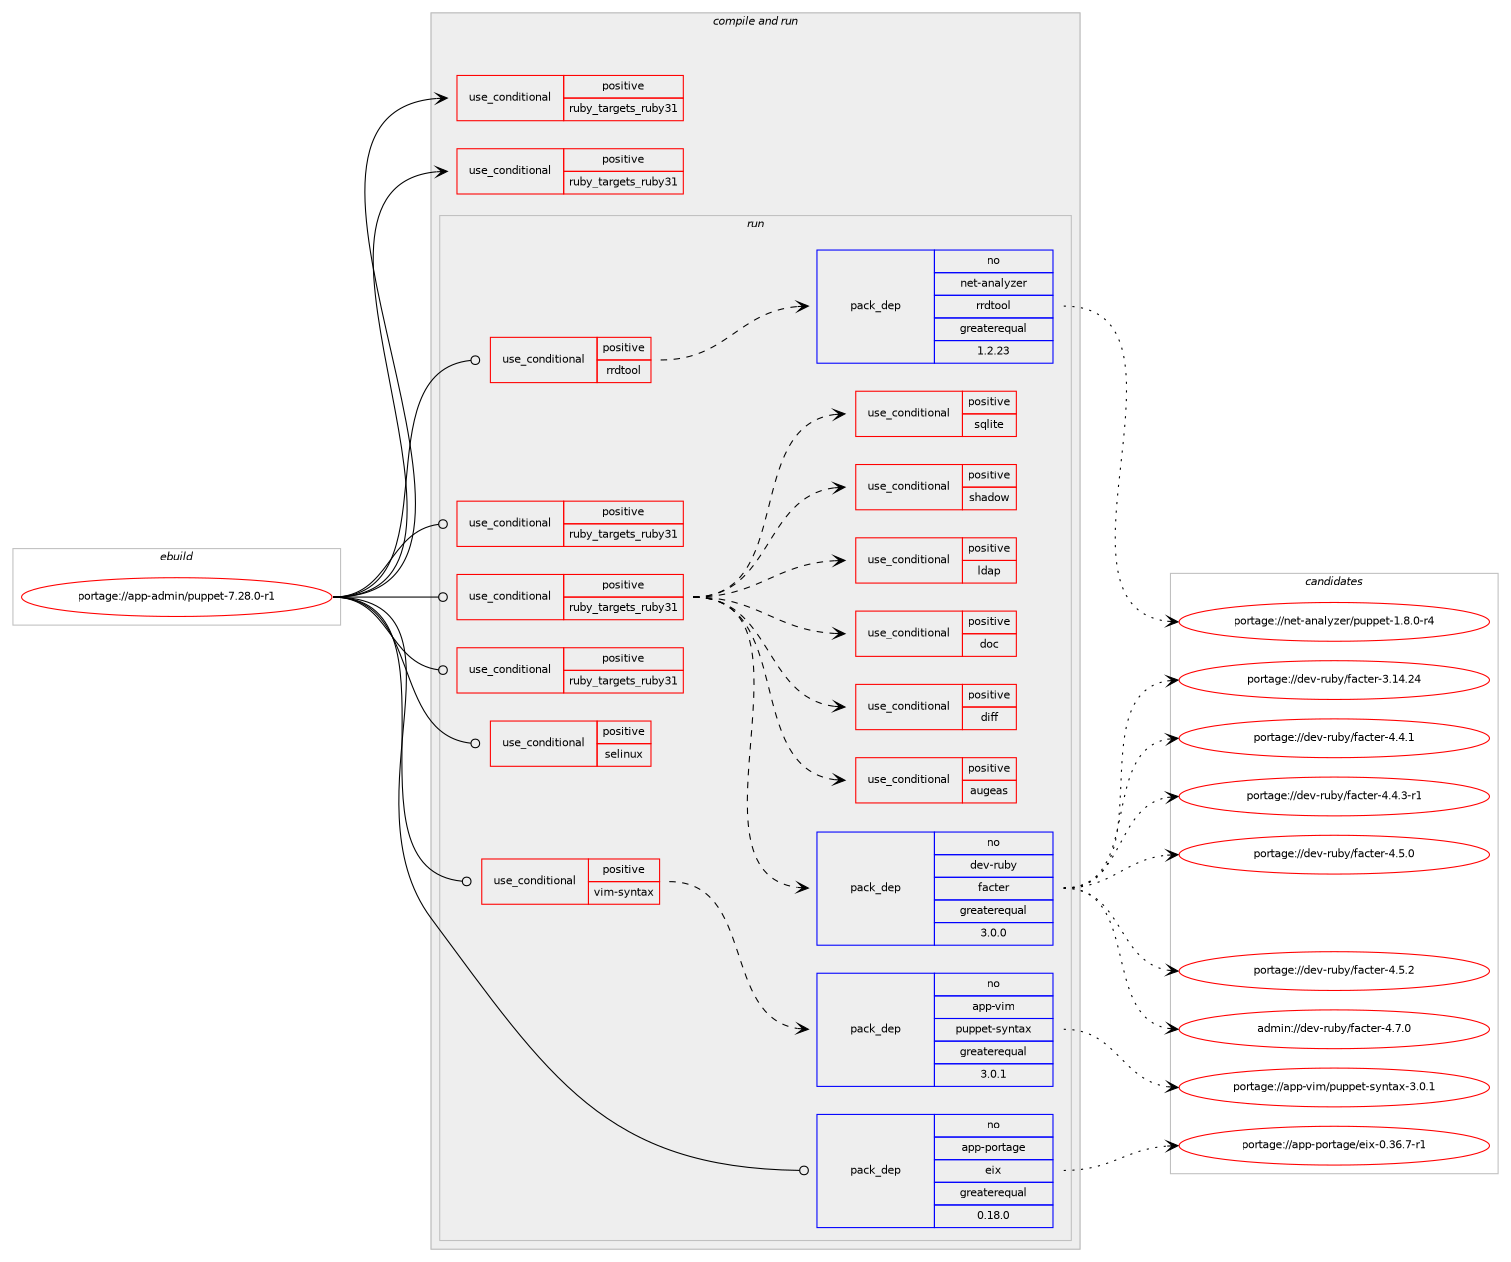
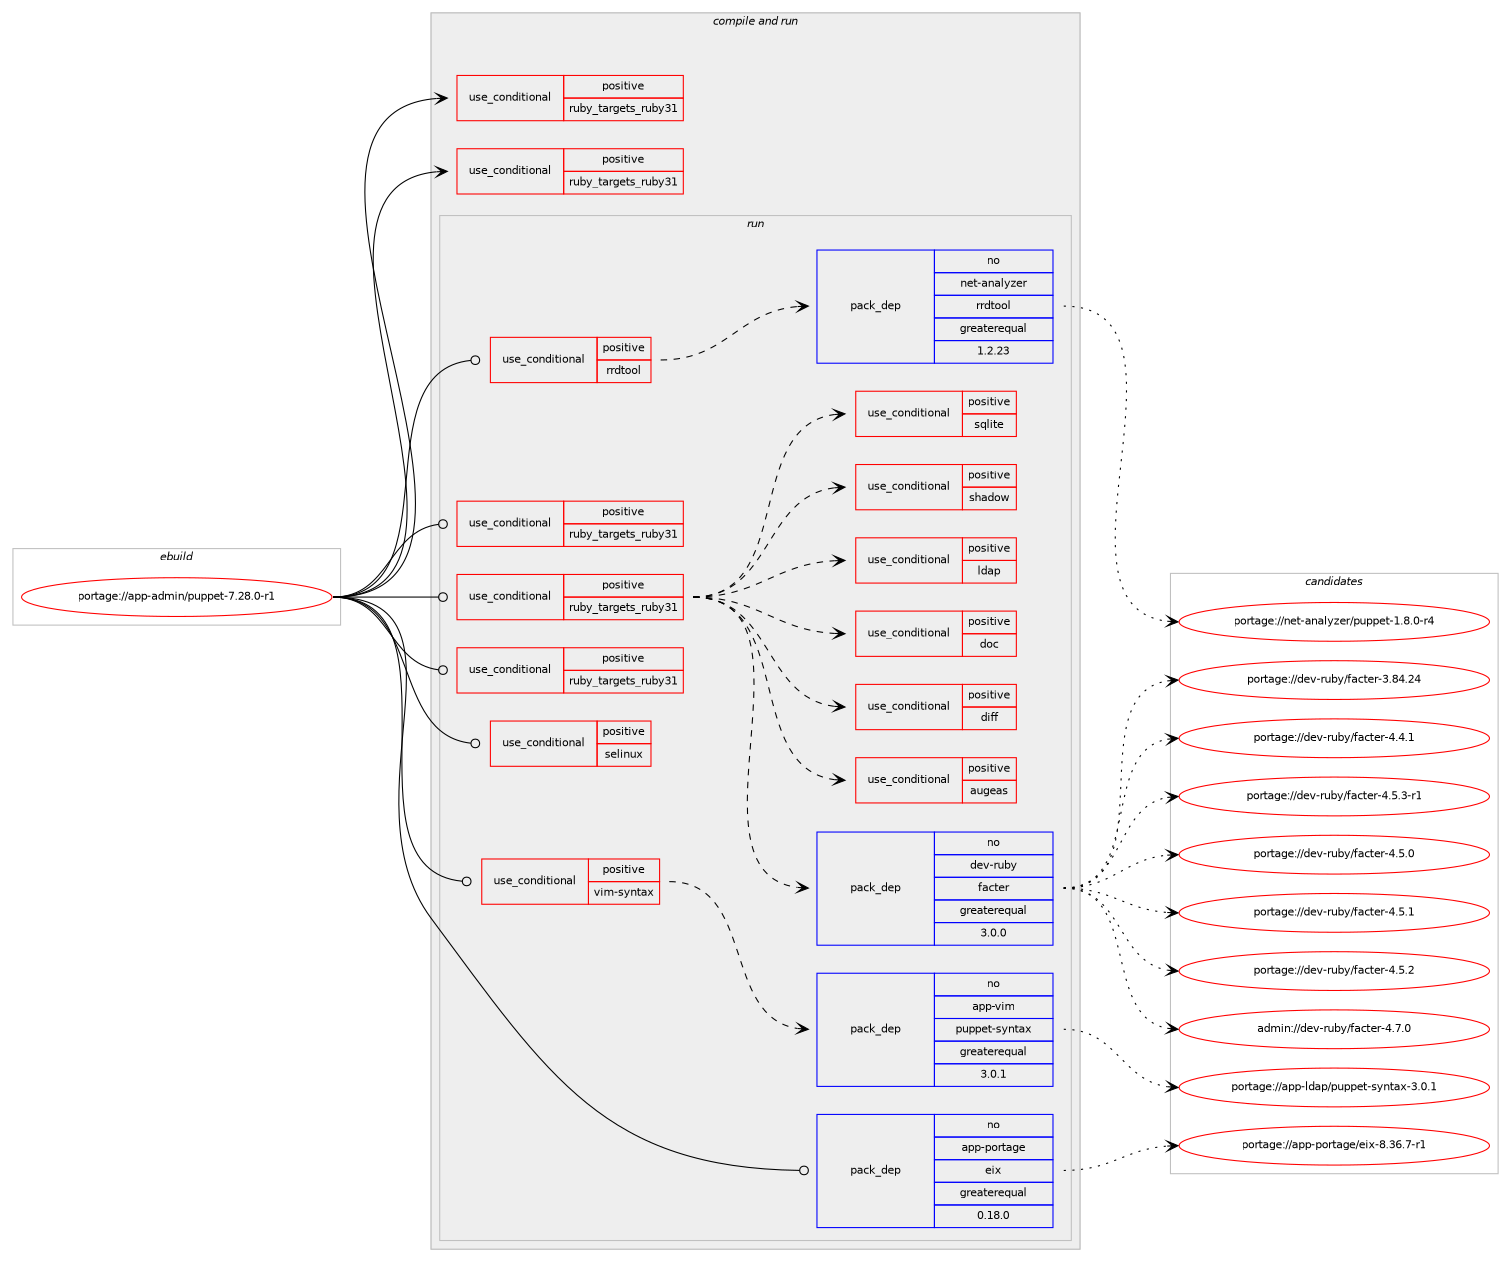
(1334, 680) -> (1334, 680)
(1334, 796) -> (1334, 796)
none -> (1334, 913)
(1334, 1087) -> (1334, 1087)
(1334, 1146) -> (1334, 1146)
